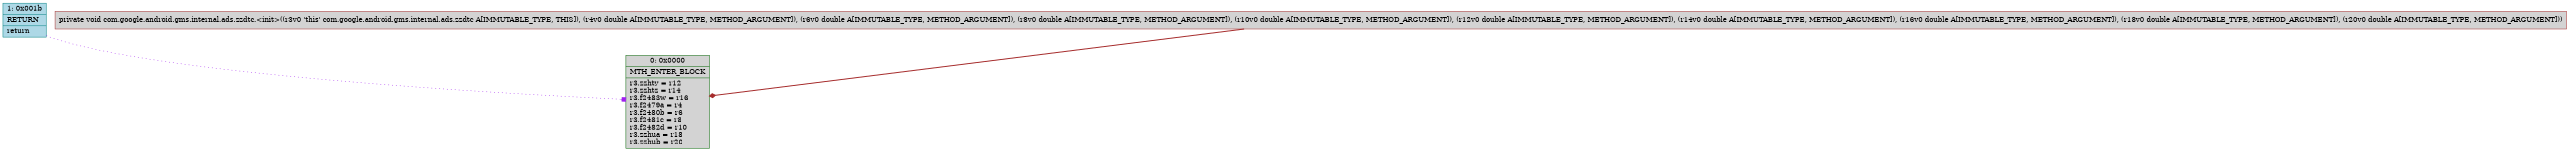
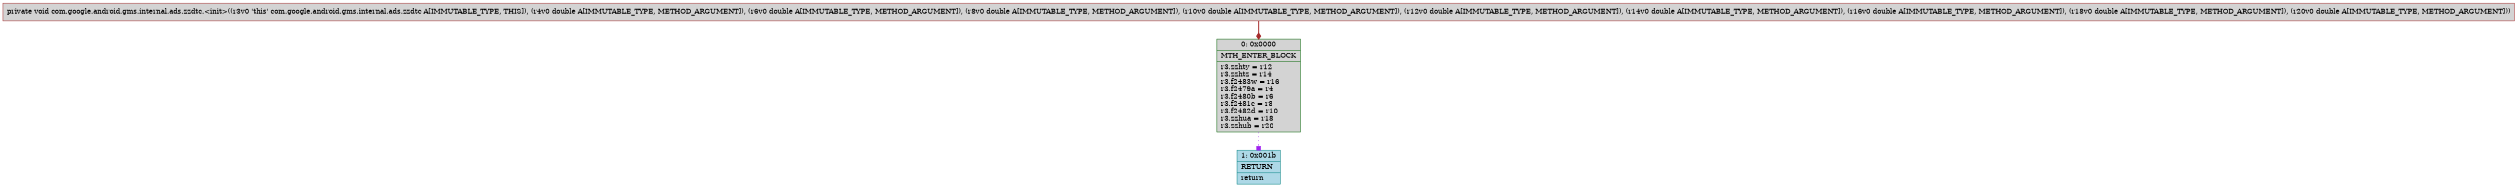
(332, 80) -> (1259, 139)
